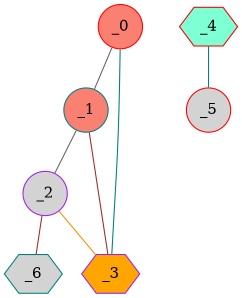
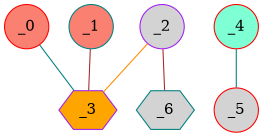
(209, 27) -> (236, 27)
(103, 68) -> none
(66, 152) -> none
